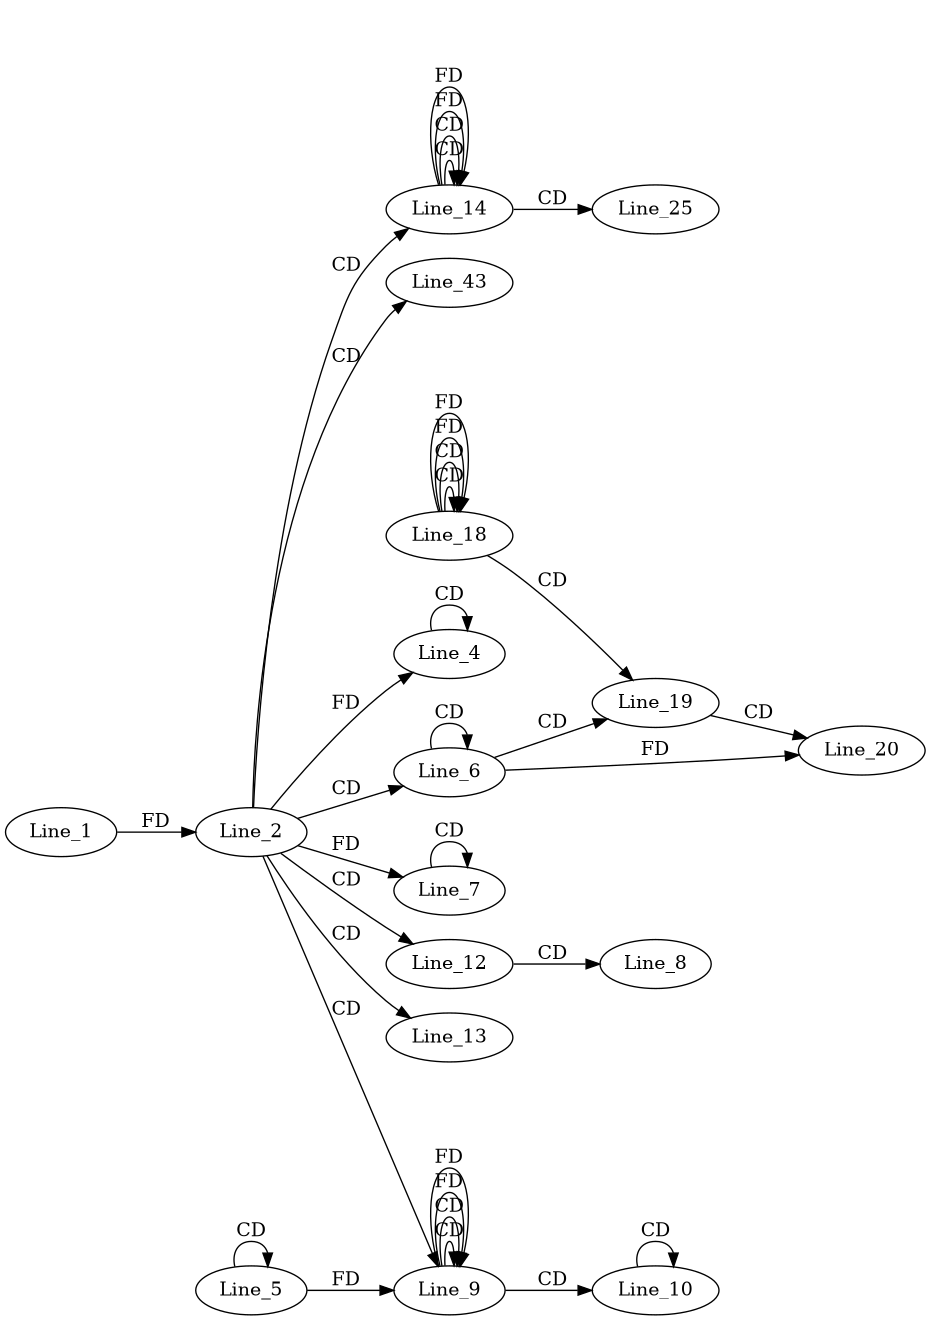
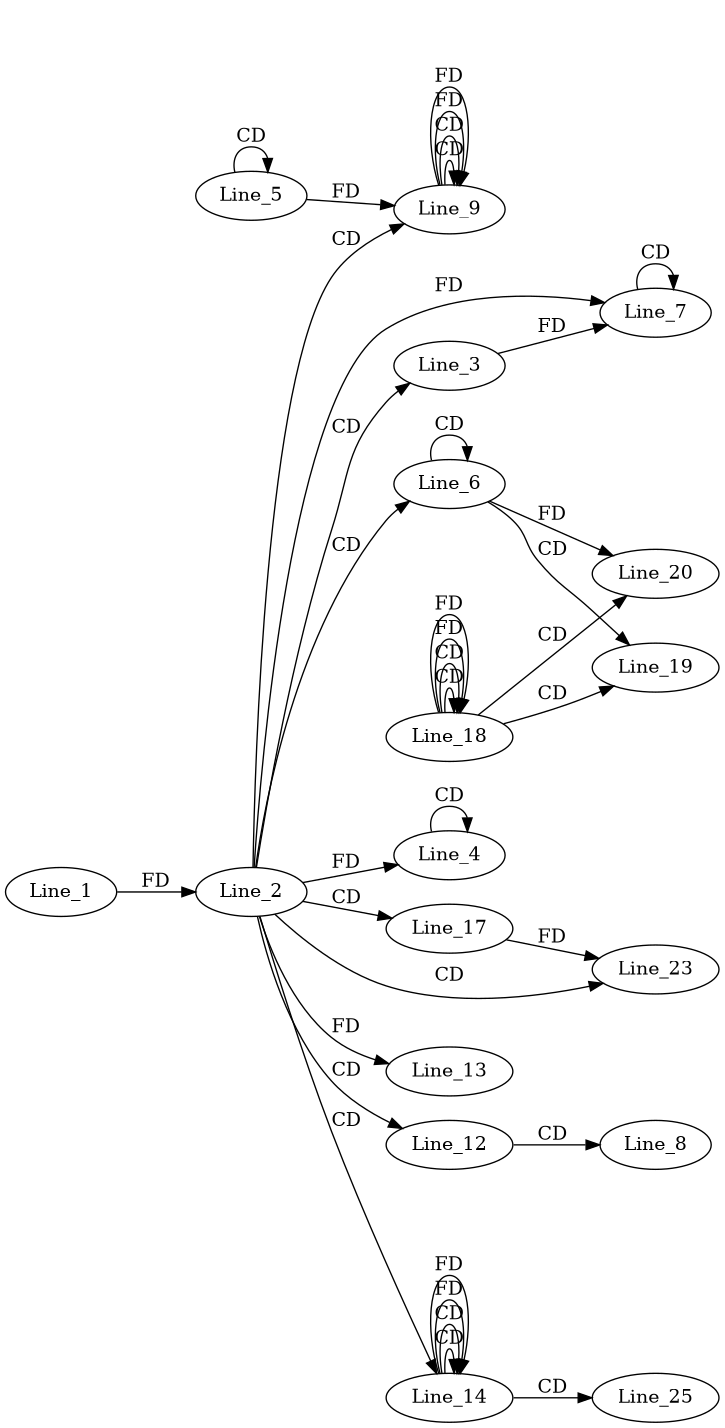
(449, 283) -> (656, 969)
none -> (449, 366)
(752, 725) -> (547, 660)
none -> (449, 929)
(346, 935) -> (346, 1027)
(656, 1290) -> none
